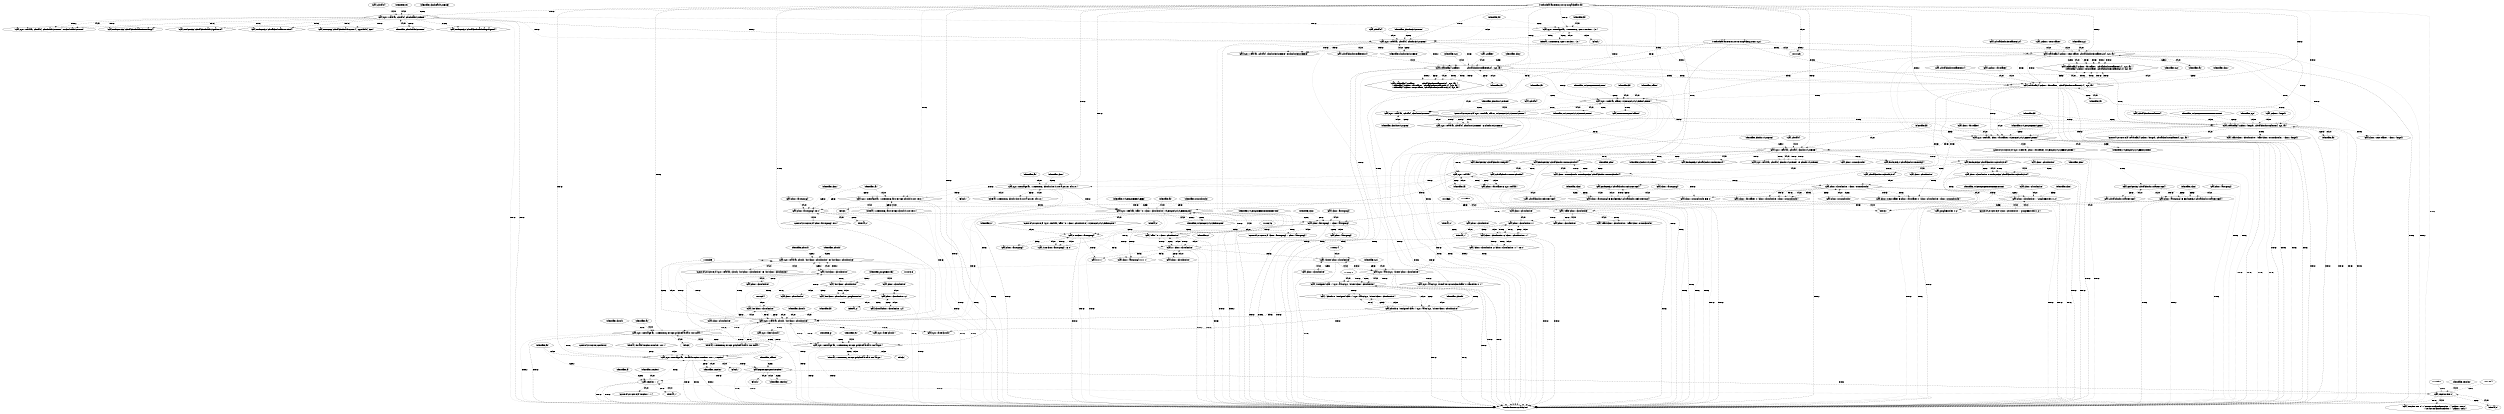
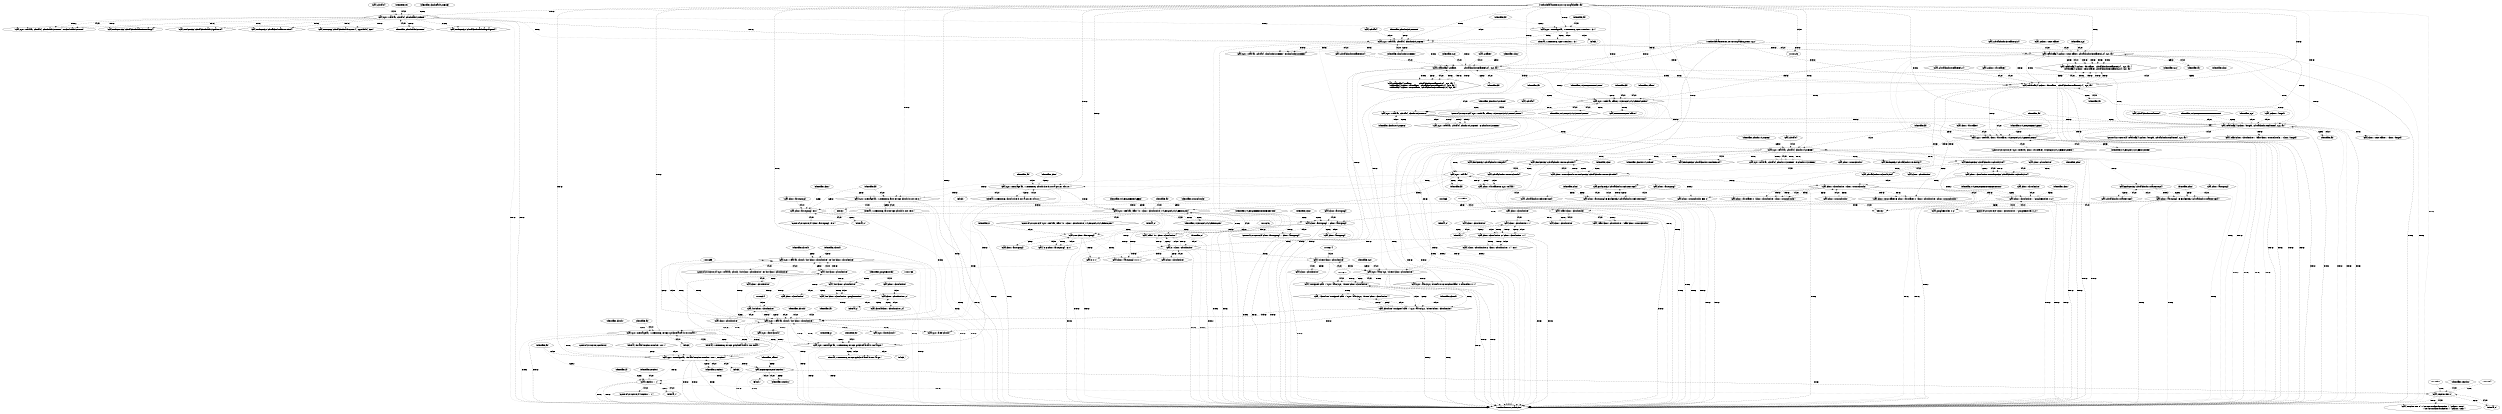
(1162, 235) -> (1159, 235)
